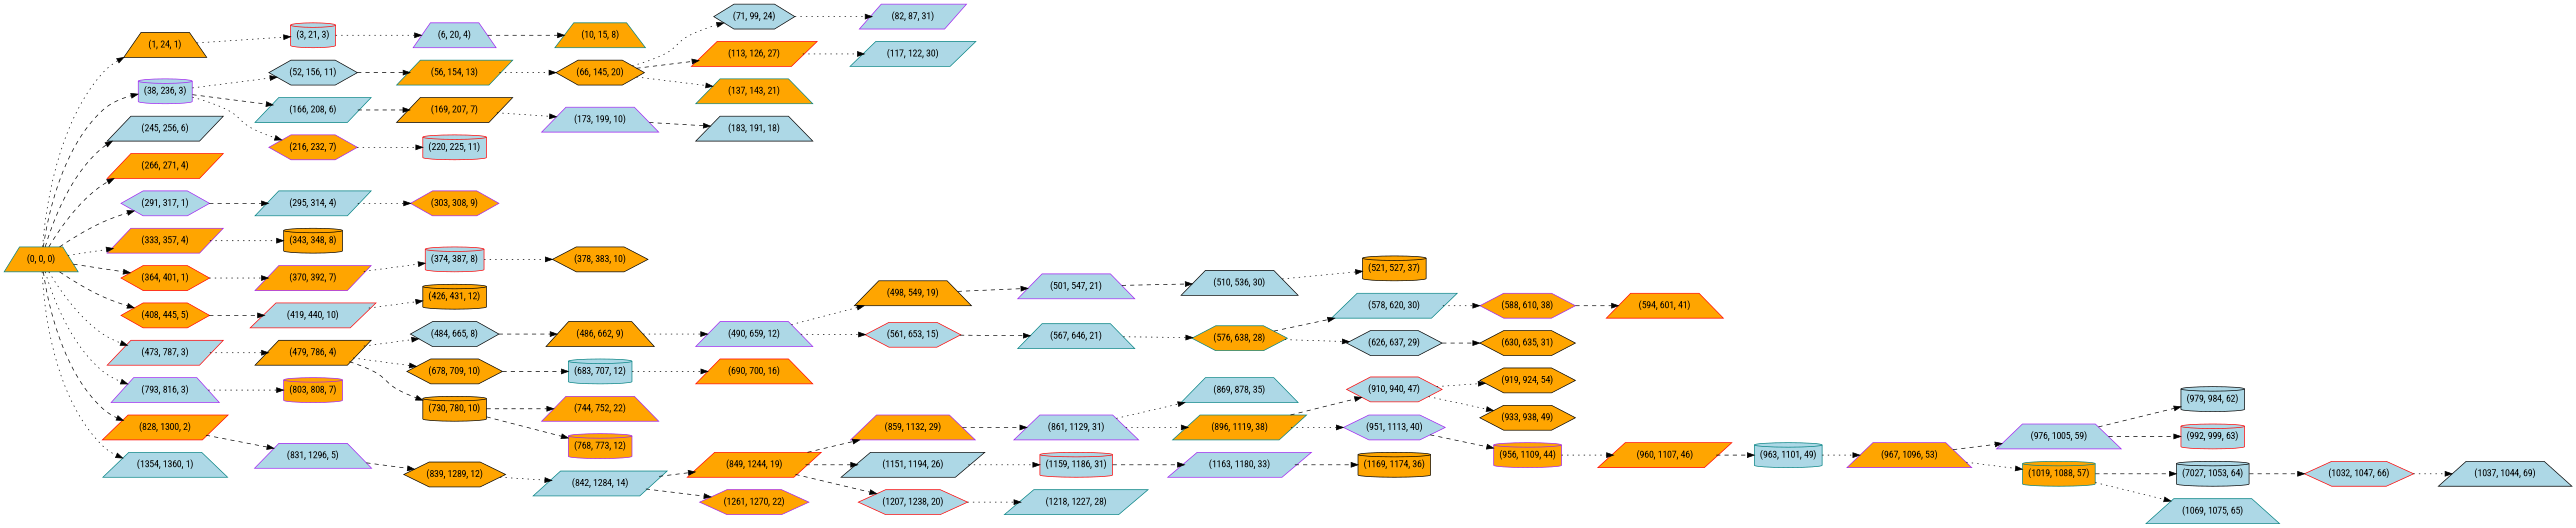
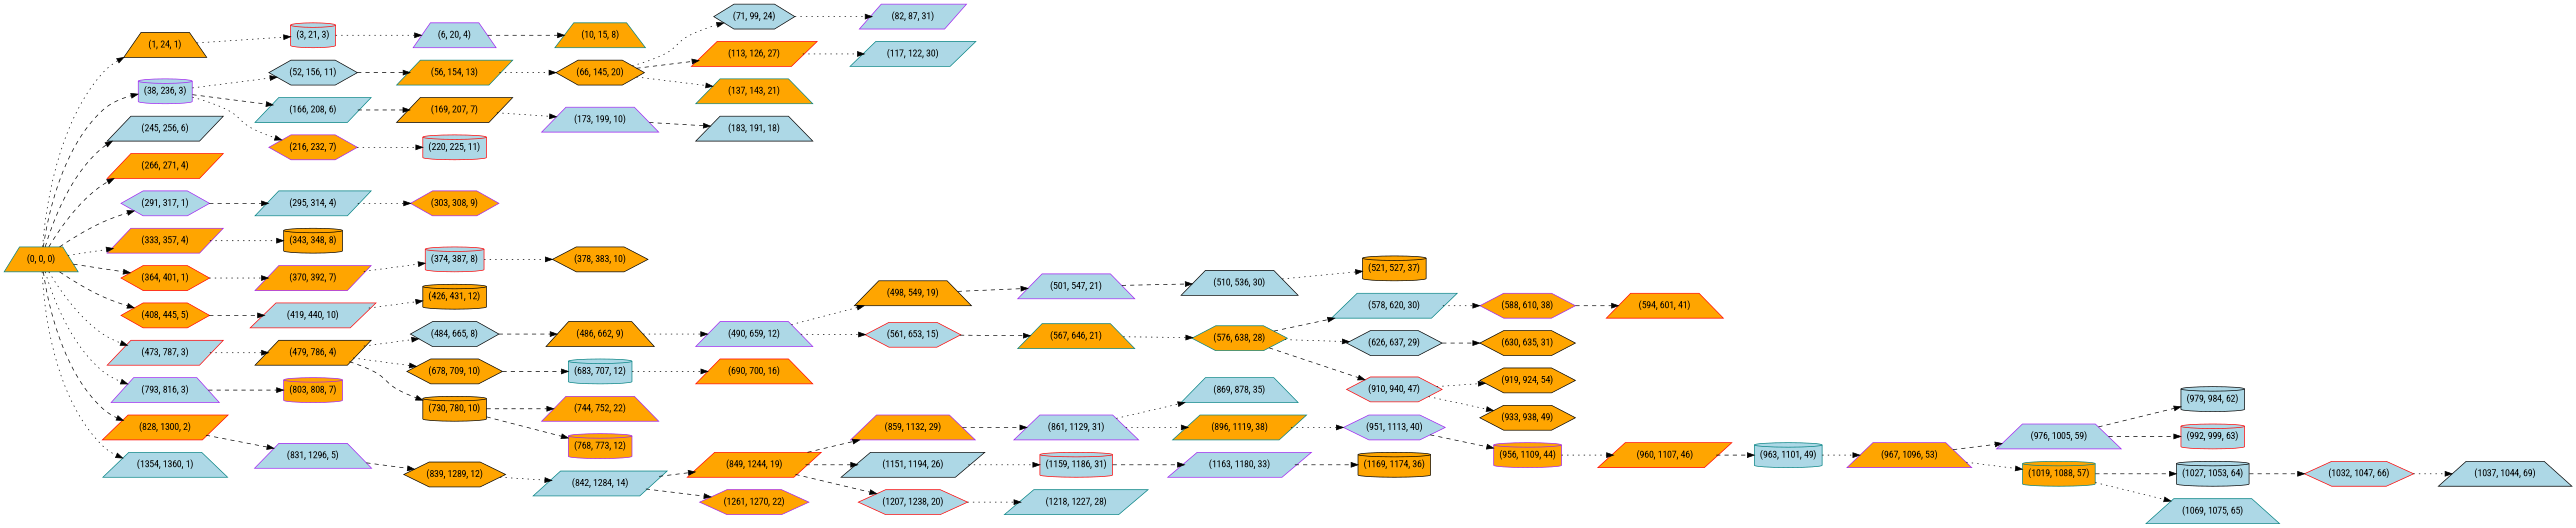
(1076, 336) -> (1076, 336)
(242, 390) -> (242, 390)
(1323, 407) -> (1314, 363)
(2213, 474) -> (2213, 474)
